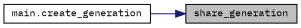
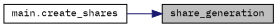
(77, 14) -> (65, 14)
